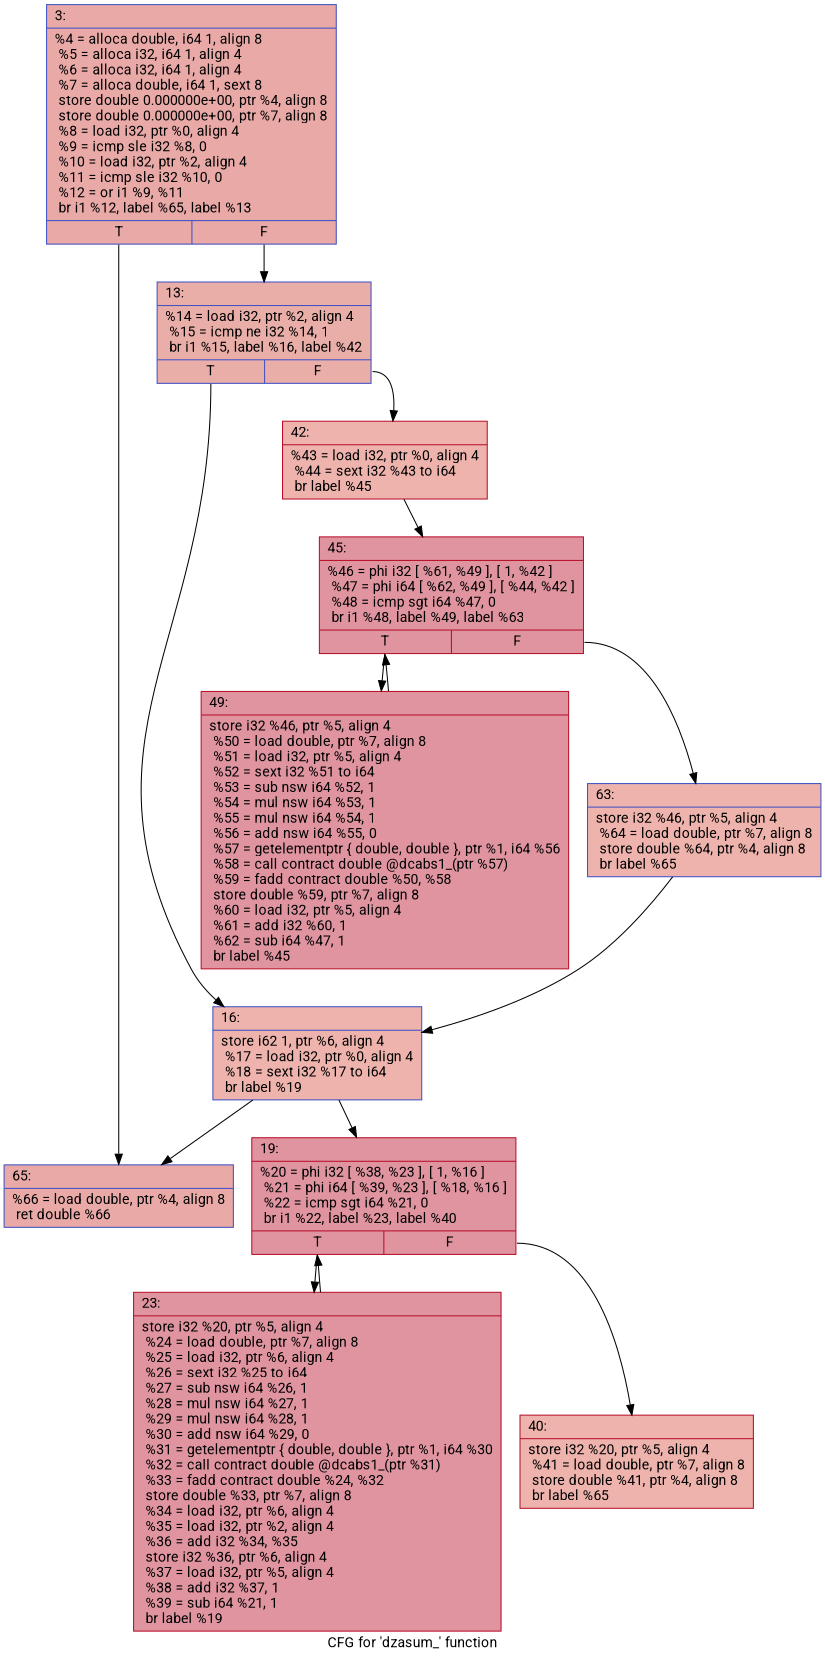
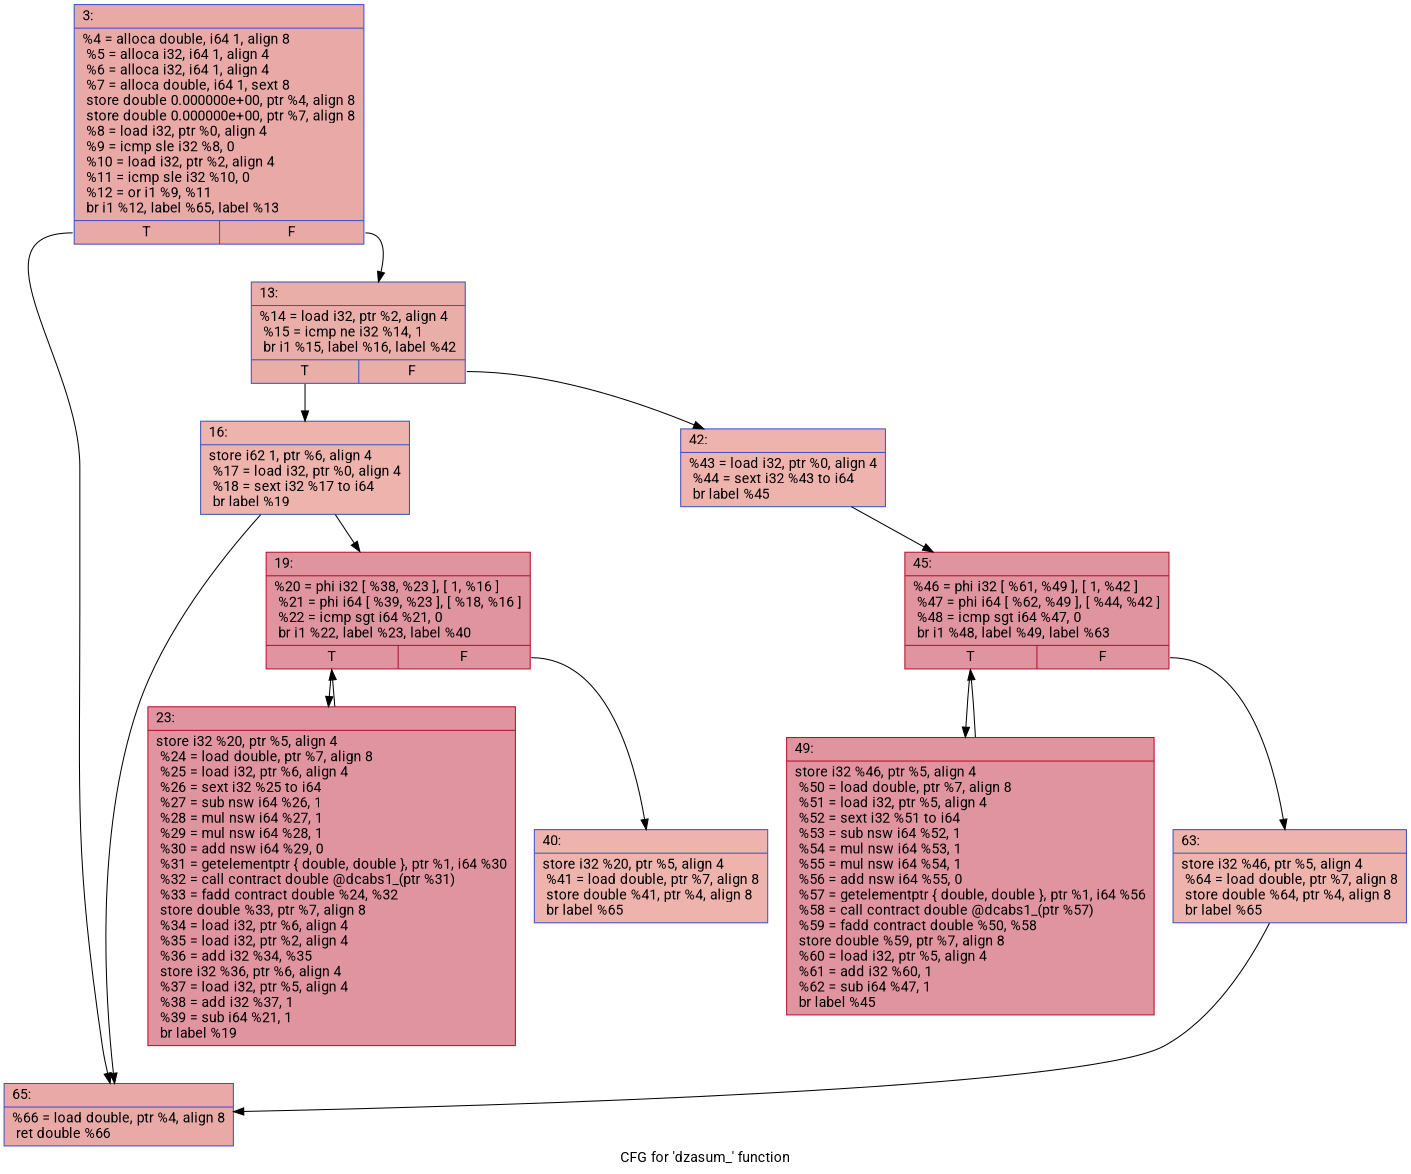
(385, 460) -> (783, 468)
(567, 976) -> (788, 1092)
(637, 1462) -> (651, 876)
